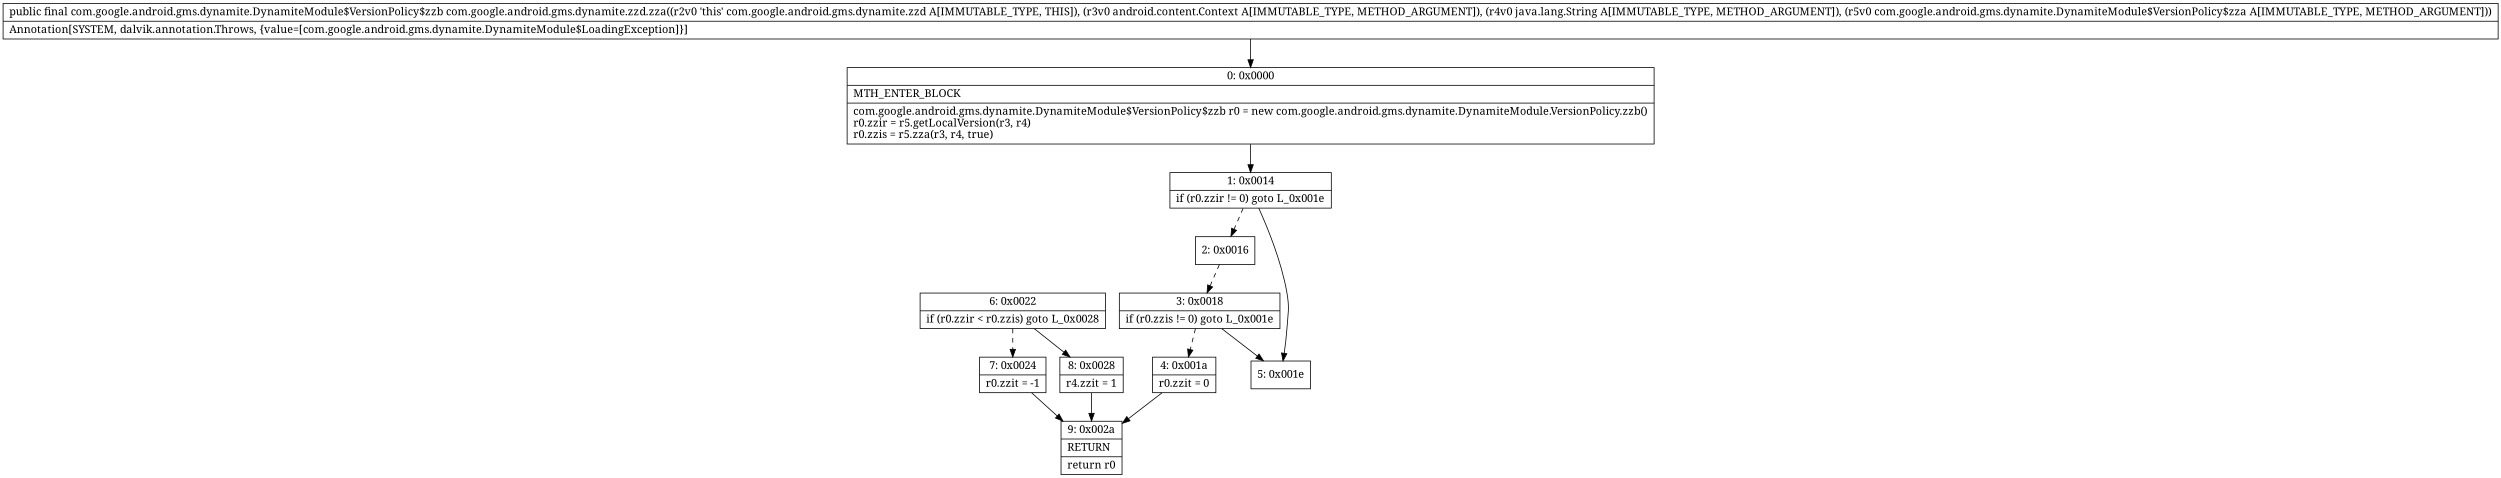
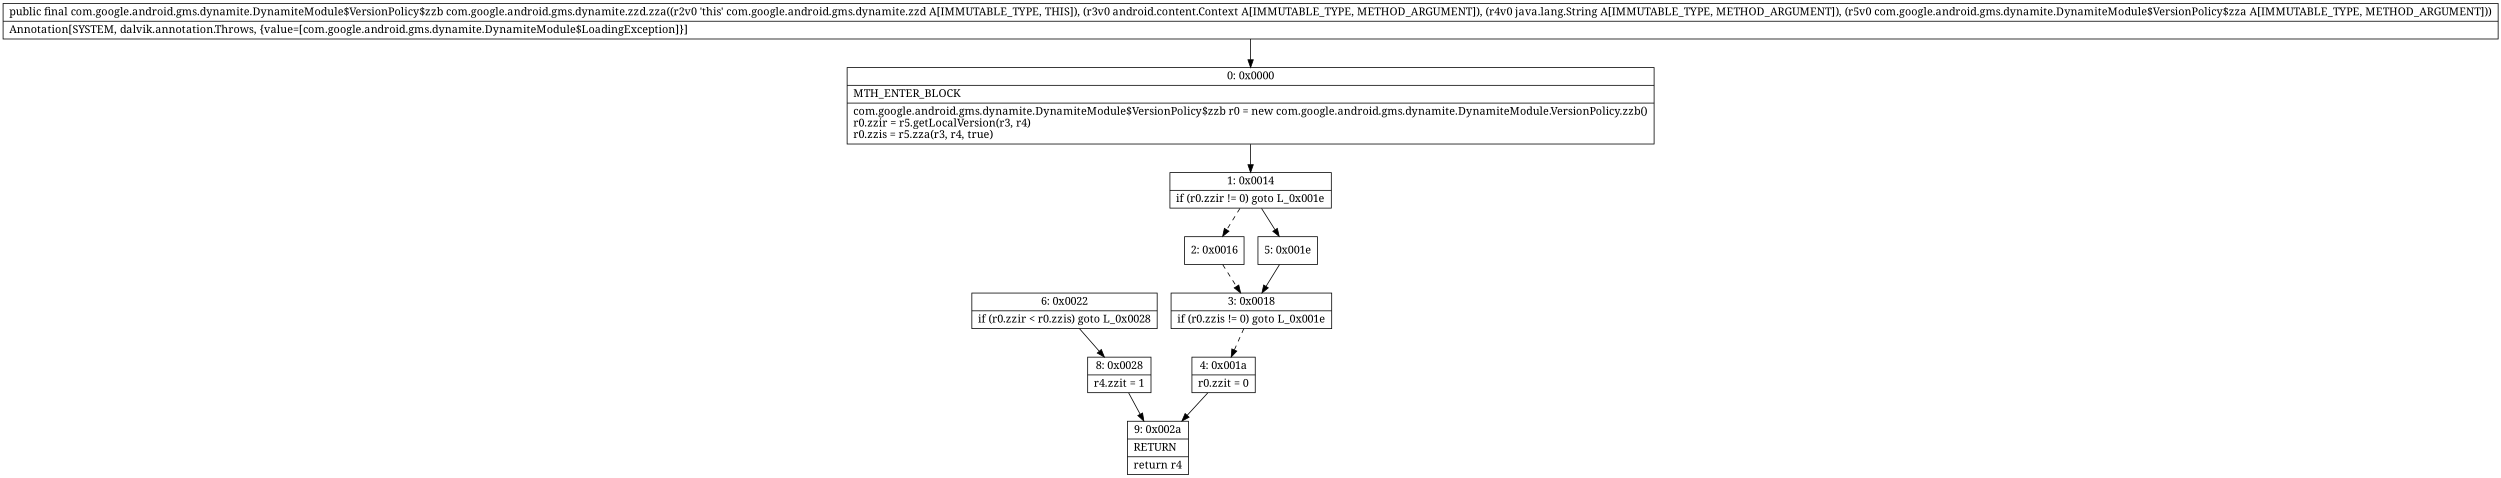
(1239, 342) -> (1273, 276)
(1013, 375) -> none
(1092, 465) -> (1158, 465)
